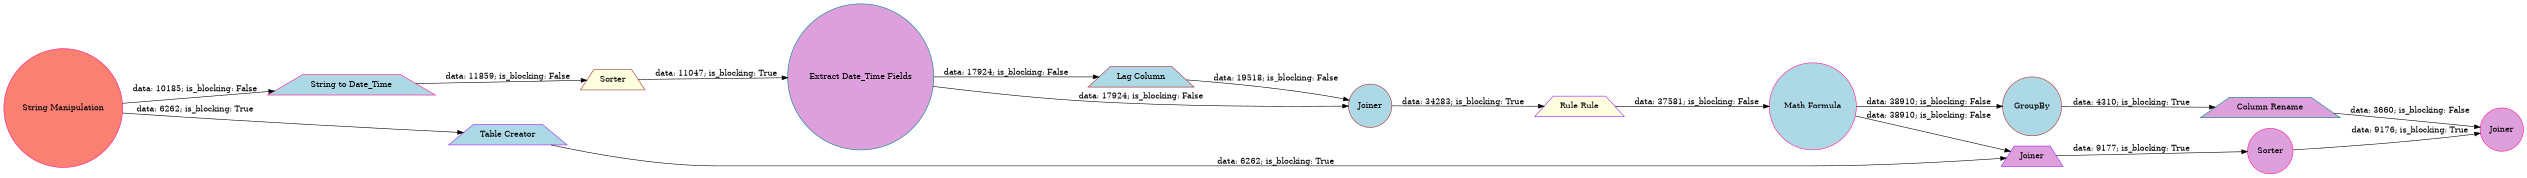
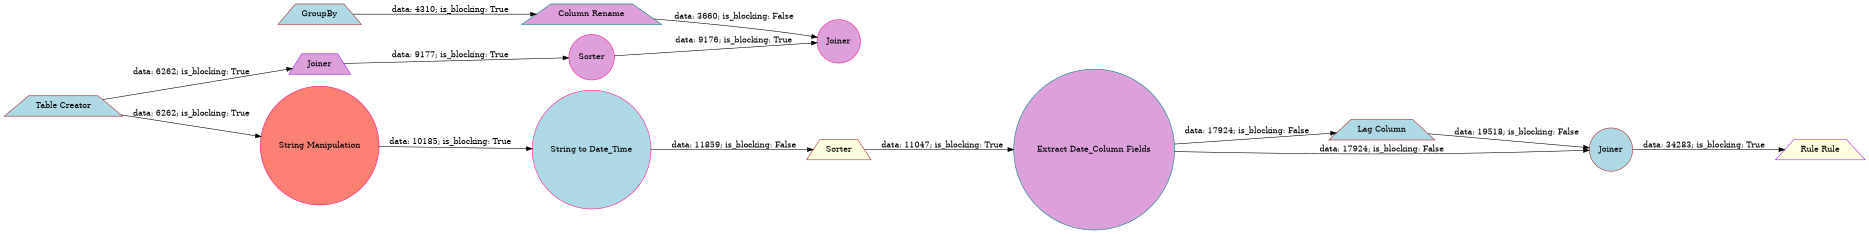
(861, 77) -> (1094, 150)
(351, 85) -> (592, 150)
(195, 89) -> (450, 142)
(1813, 106) -> none
(2032, 106) -> (320, 14)
(290, 123) -> (188, 125)
(508, 135) -> (63, 106)
